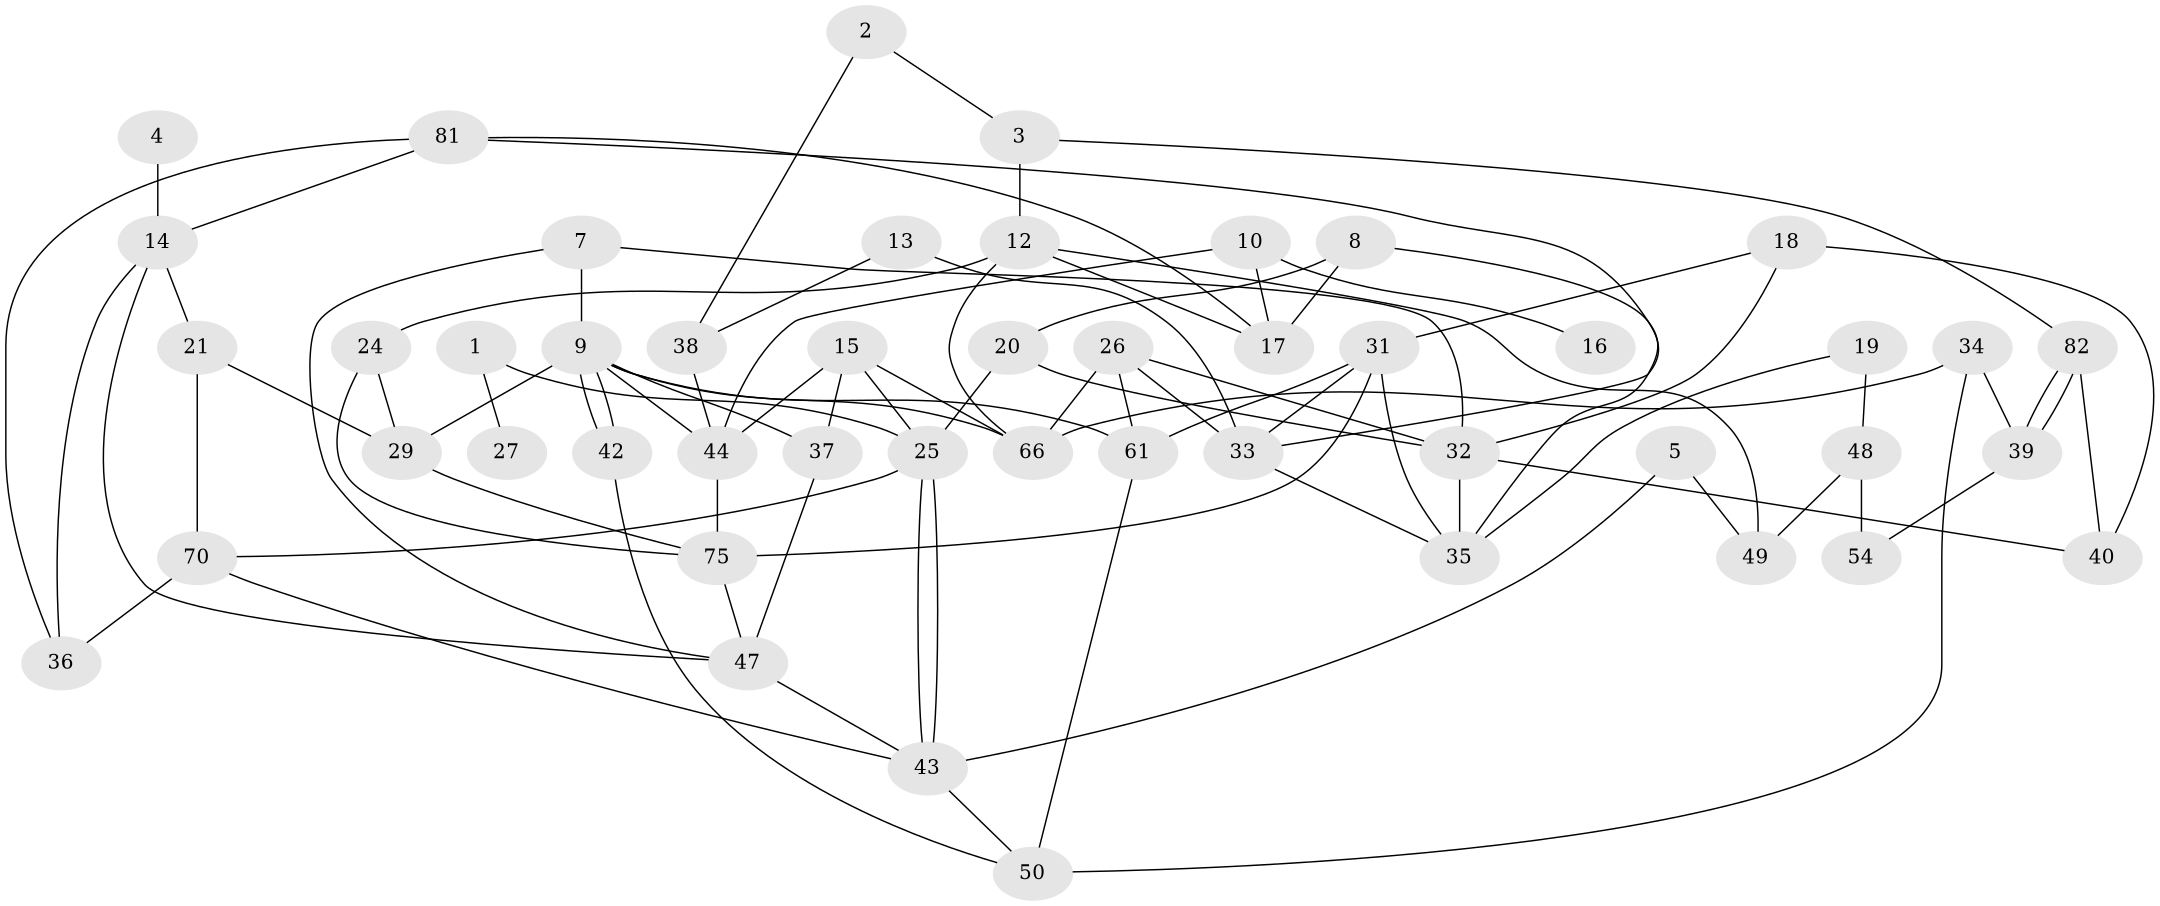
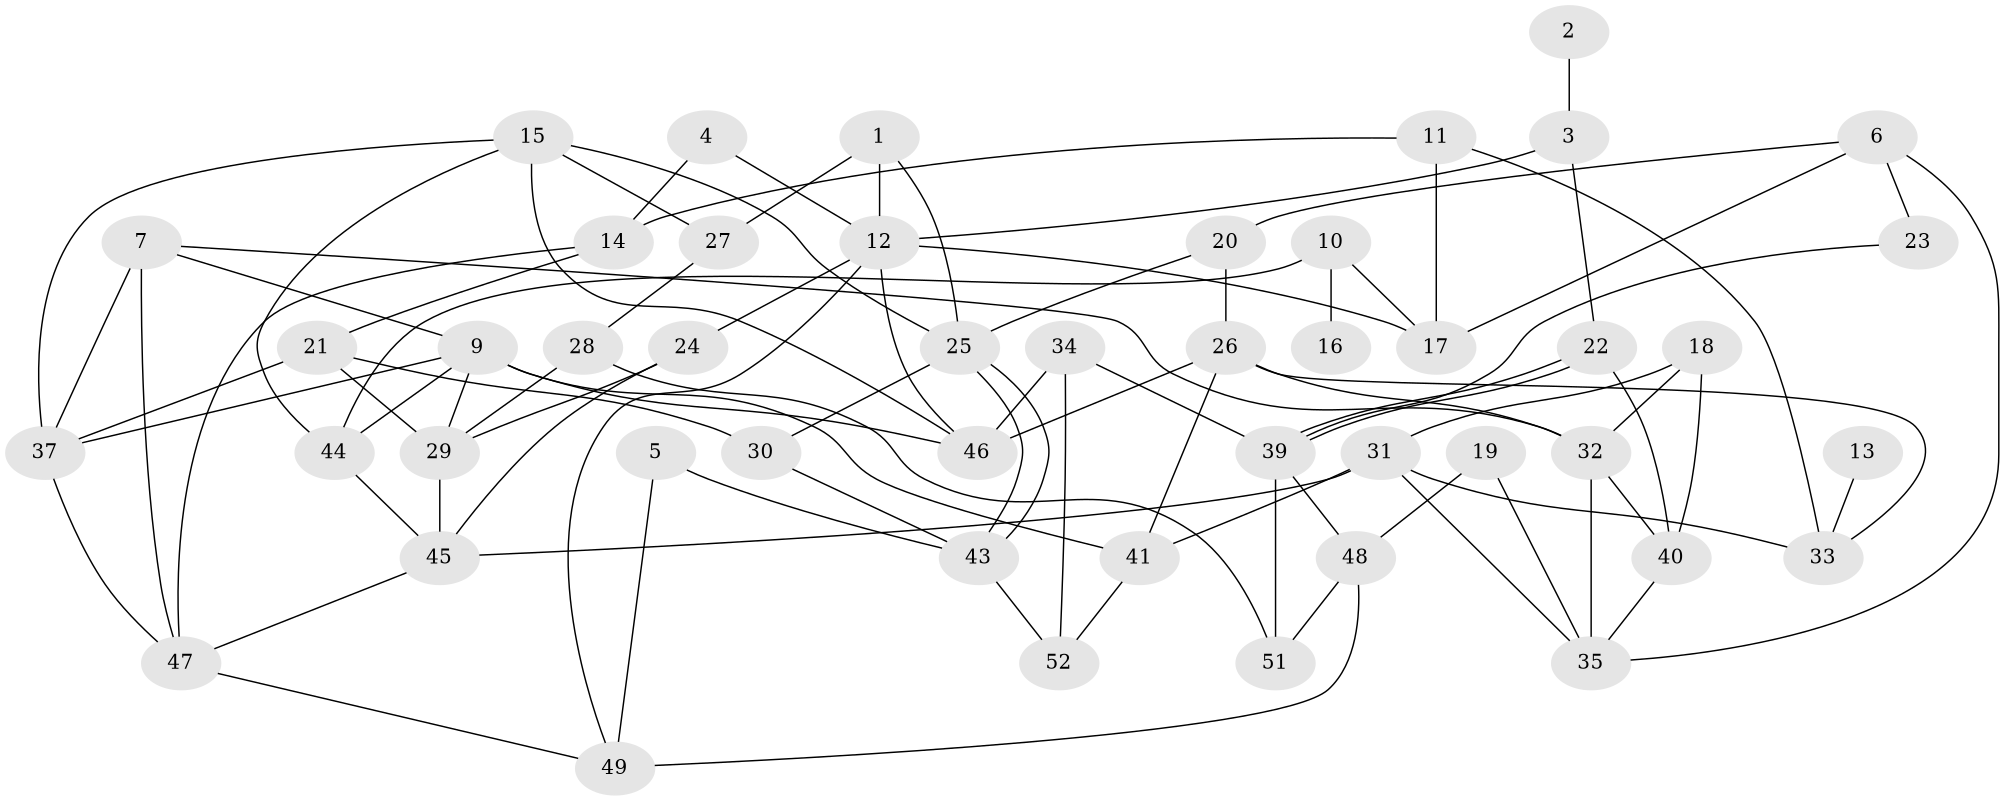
(449, 137) -> (1436, 137)
none -> (626, 190)
none -> (880, 190)
none -> (805, 197)
(1356, 243) -> (1878, 137)
none -> (1918, 243)
none -> (93, 348)
none -> (583, 348)
(687, 348) -> none
(2078, 348) -> (1597, 348)
none -> (181, 400)
(1248, 415) -> (1226, 295)
(612, 453) -> none
(1033, 453) -> (977, 453)
(1138, 453) -> (1140, 558)
none -> (1316, 506)
(1352, 506) -> (1631, 611)
(197, 558) -> (761, 453)
(717, 558) -> (440, 558)
(1861, 558) -> (1276, 663)
(61, 663) -> none
(838, 716) -> (398, 716)
(1033, 874) -> (1059, 663)
